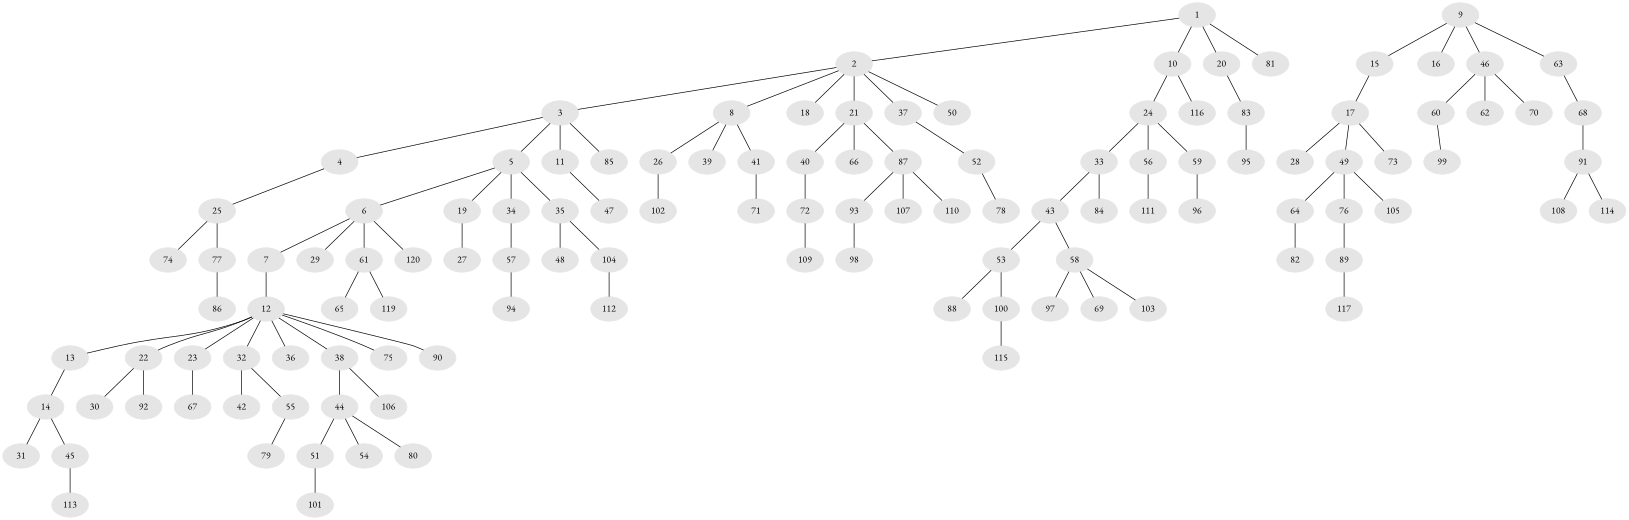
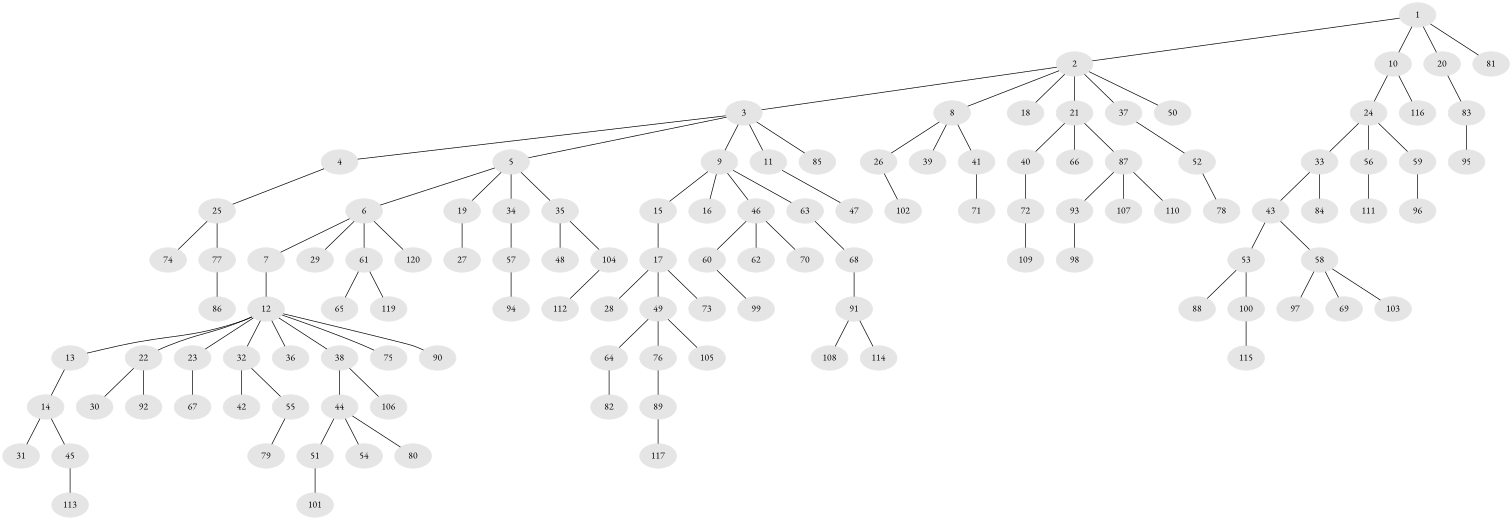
none -> (732, 137)
